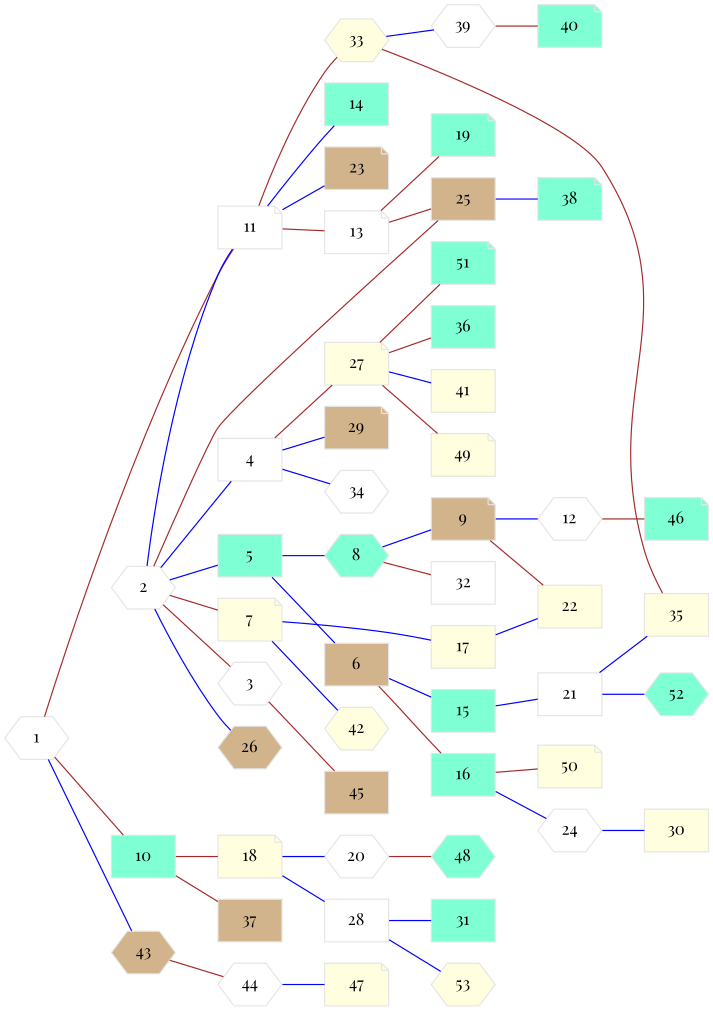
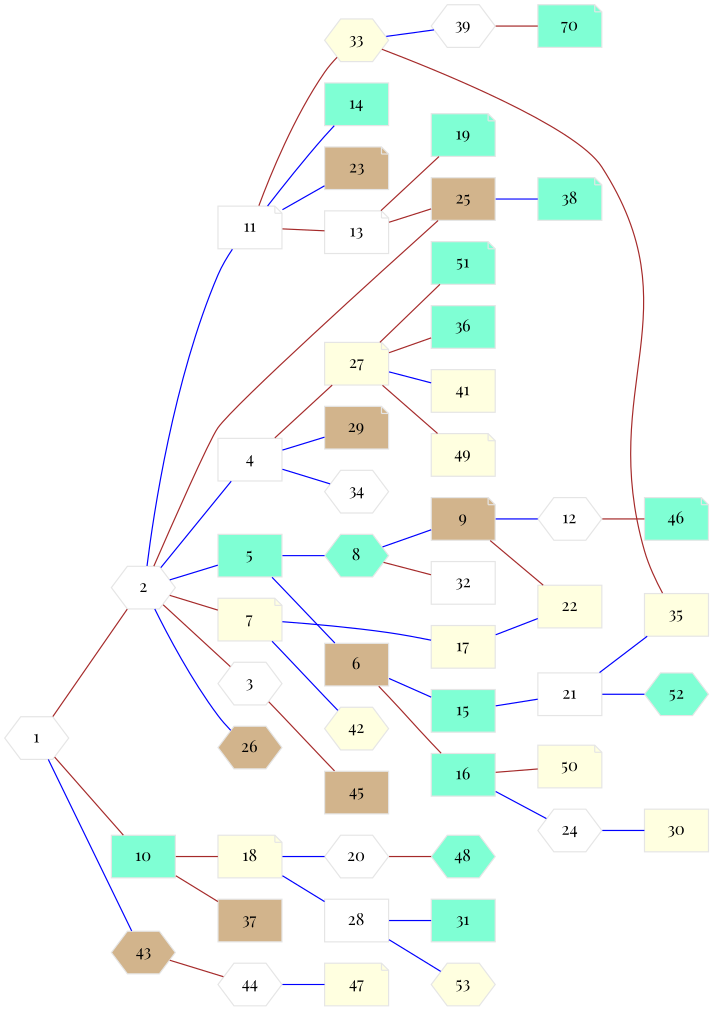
(570, 26) -> (570, 26)
(128, 478) -> (90, 663)
